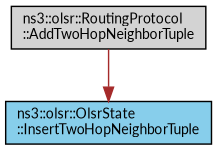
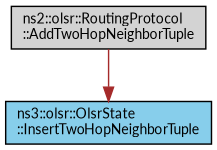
(109, 28) -> (109, 28)
